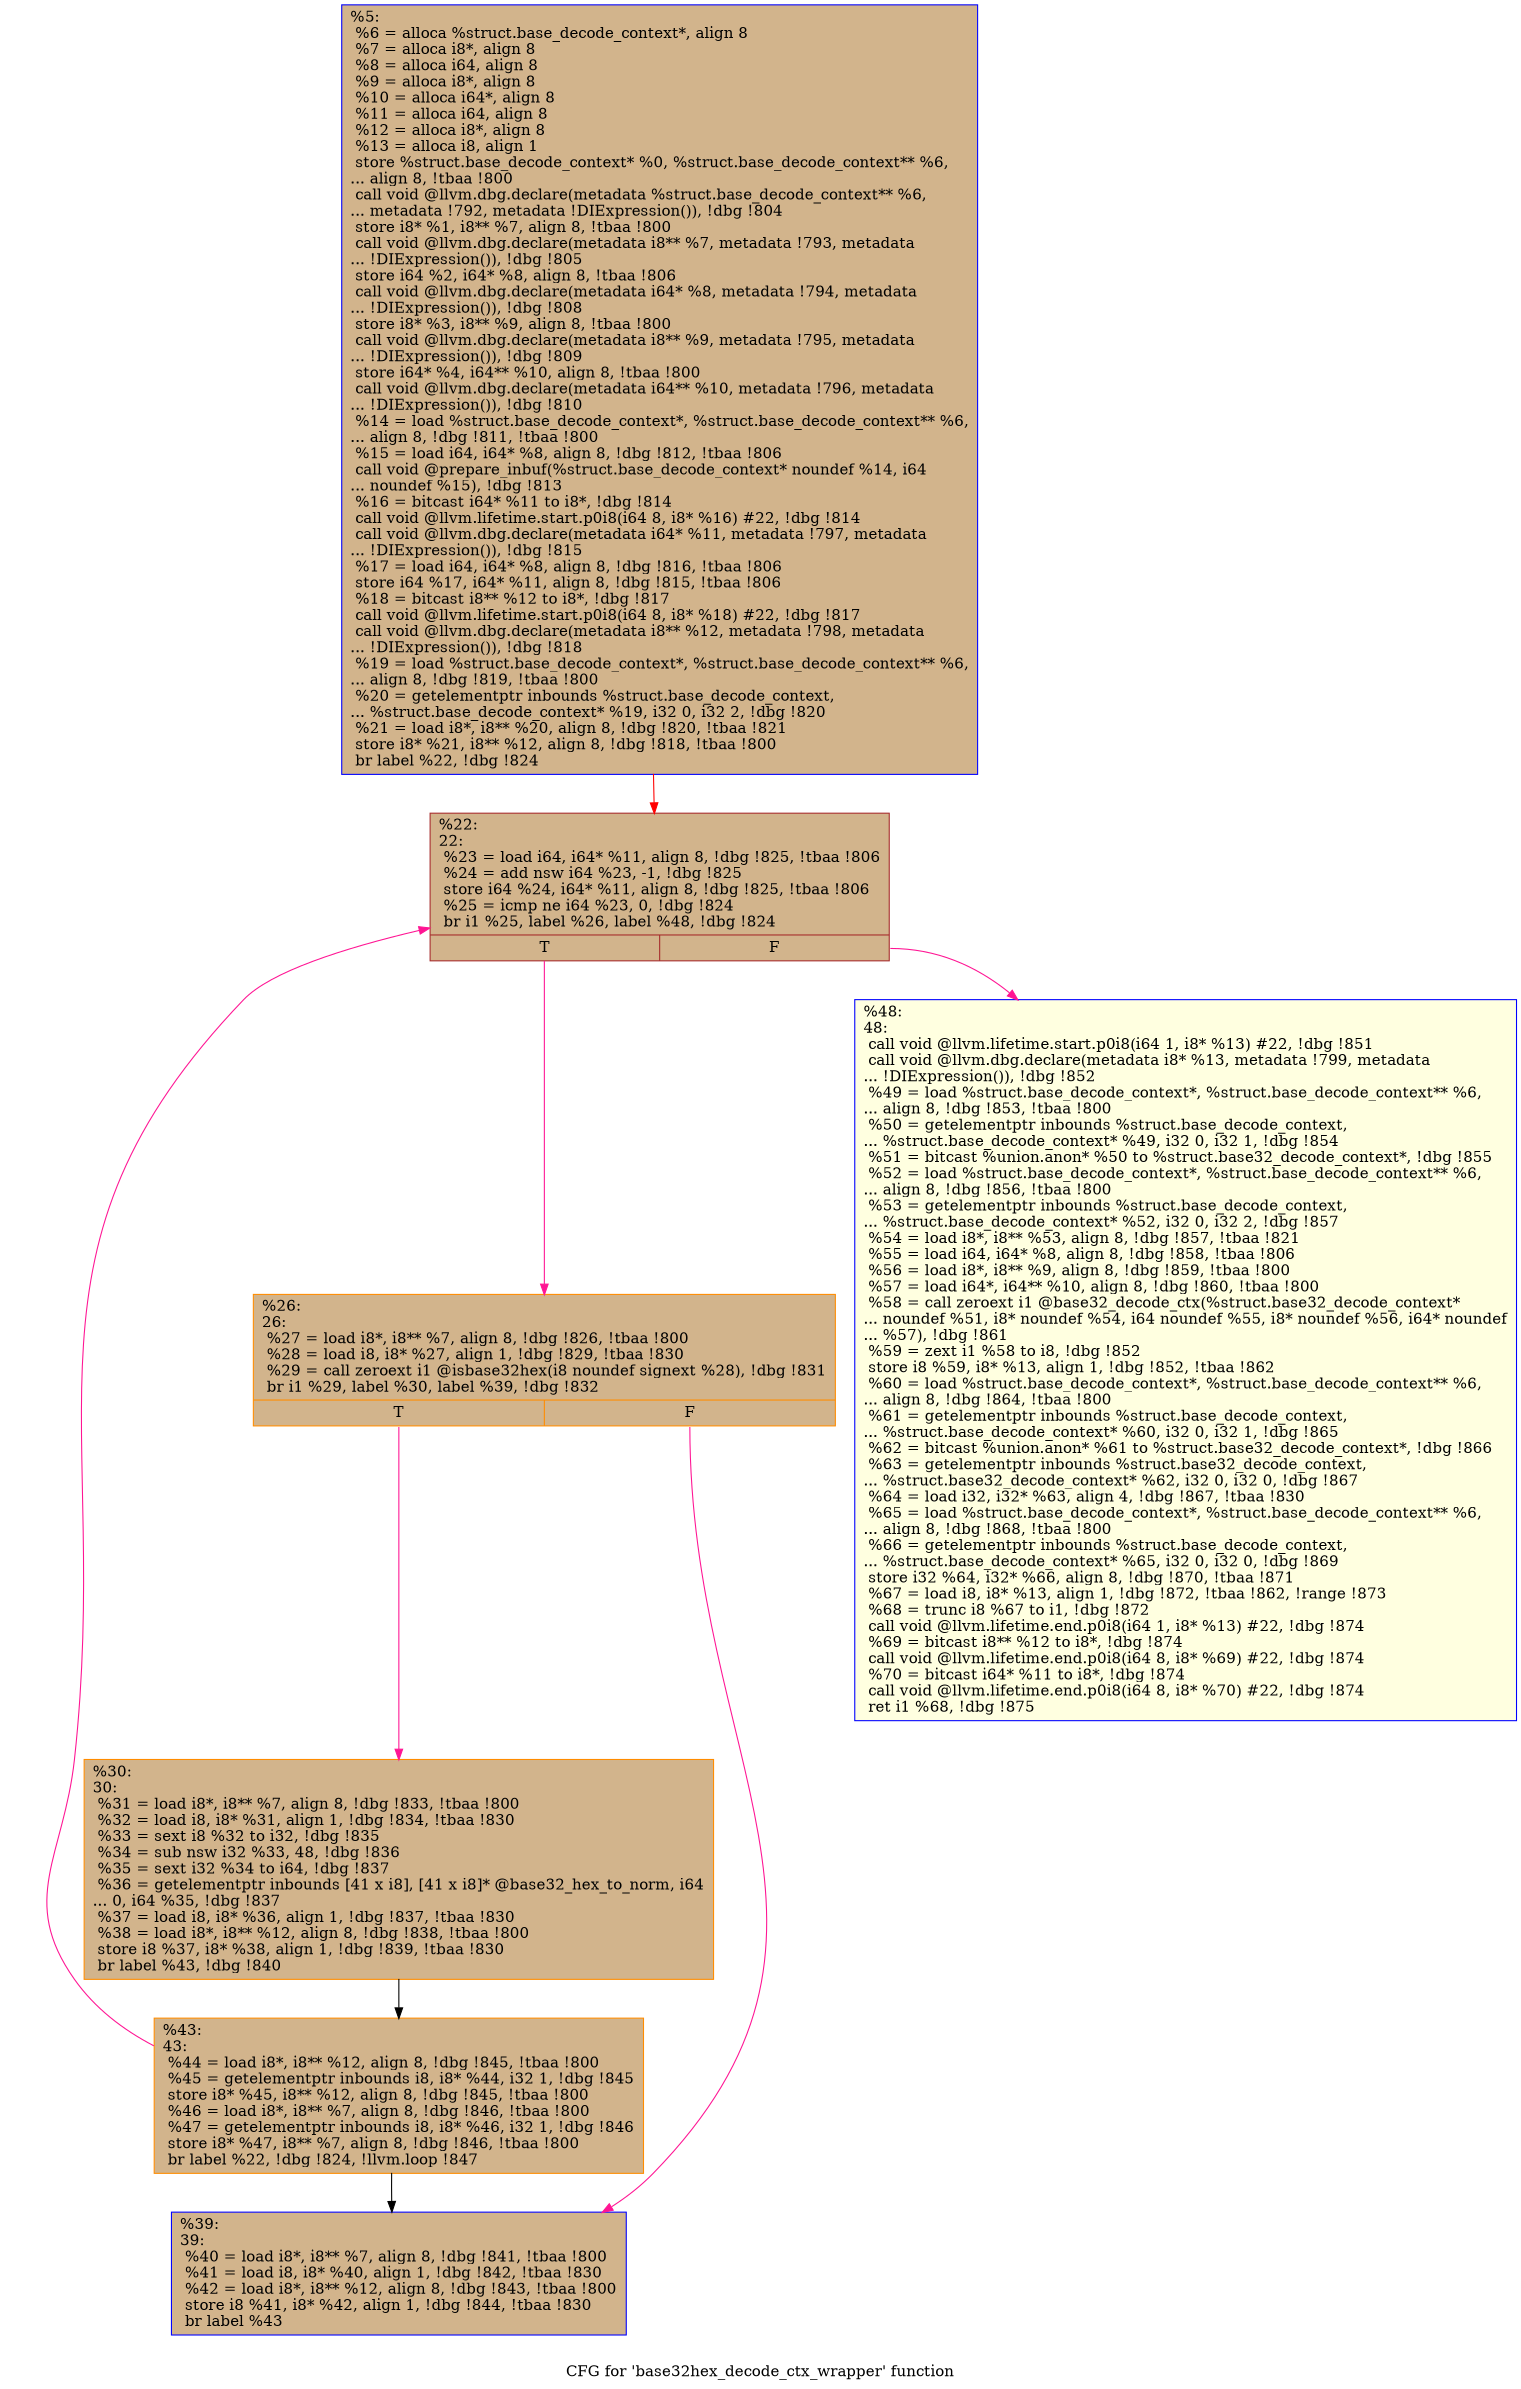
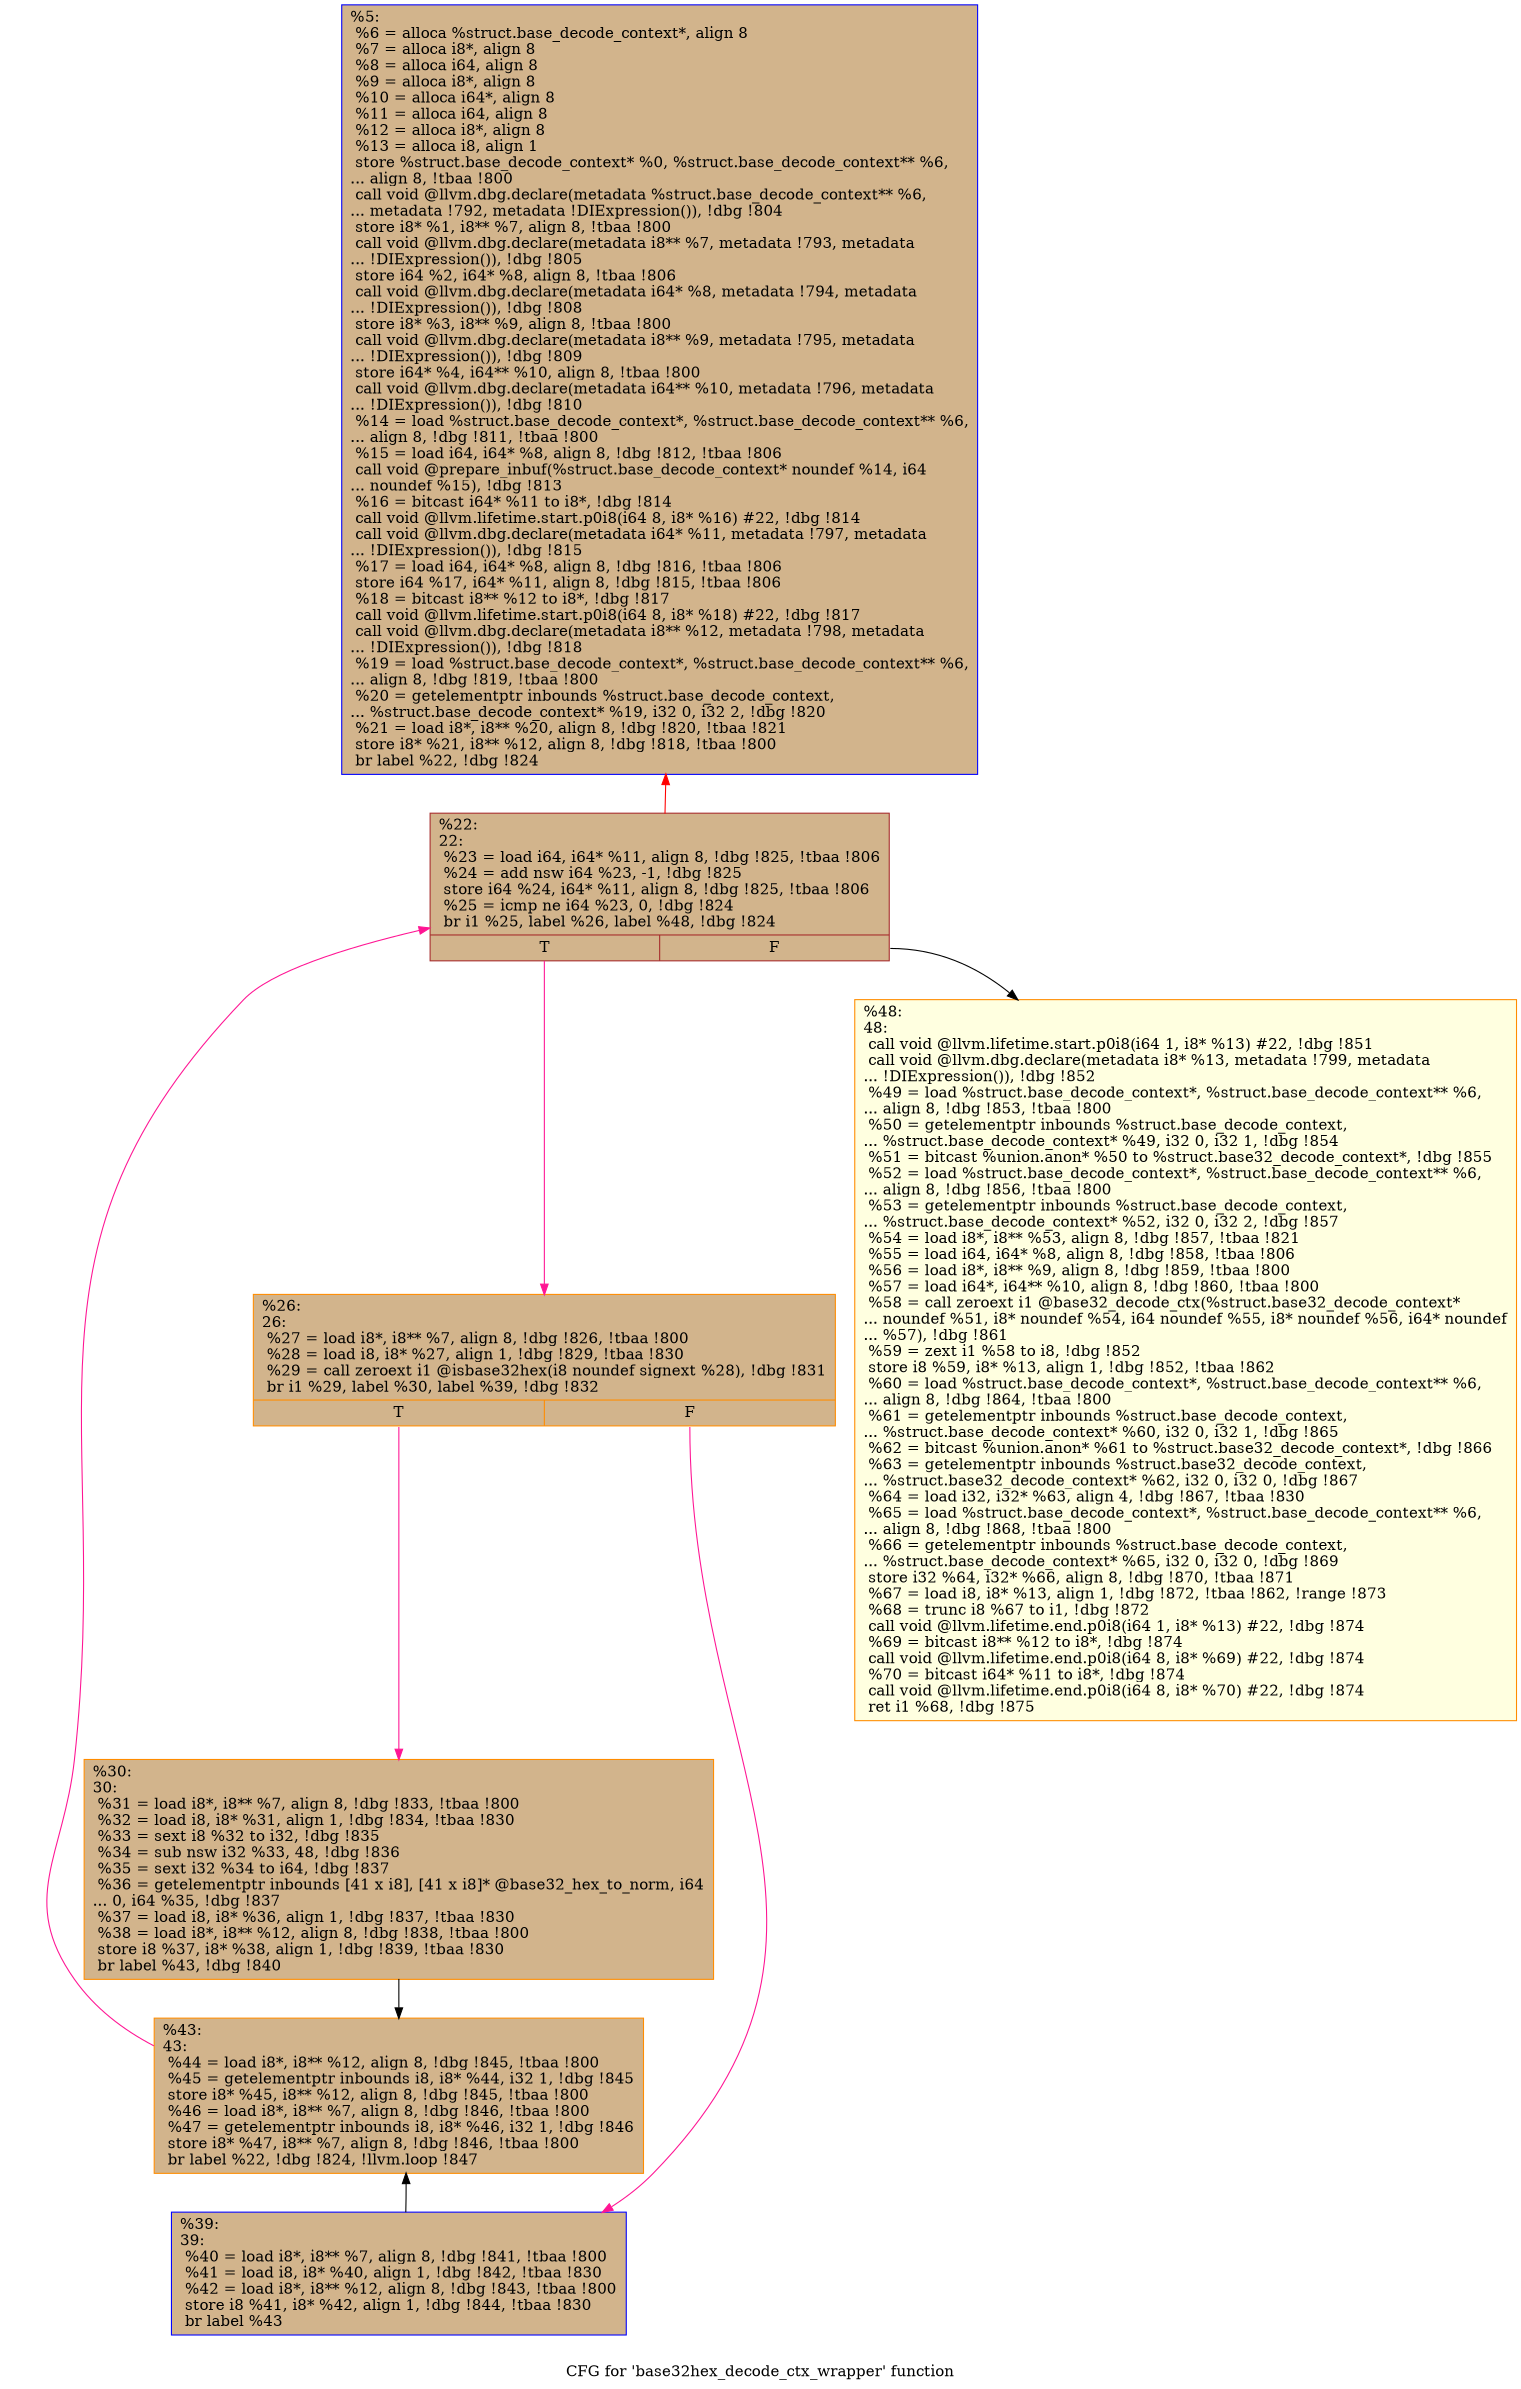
(654, 788) -> (665, 799)
(954, 960) -> (954, 960)
(1186, 1360) -> (1186, 1360)
(392, 2187) -> (406, 2198)
